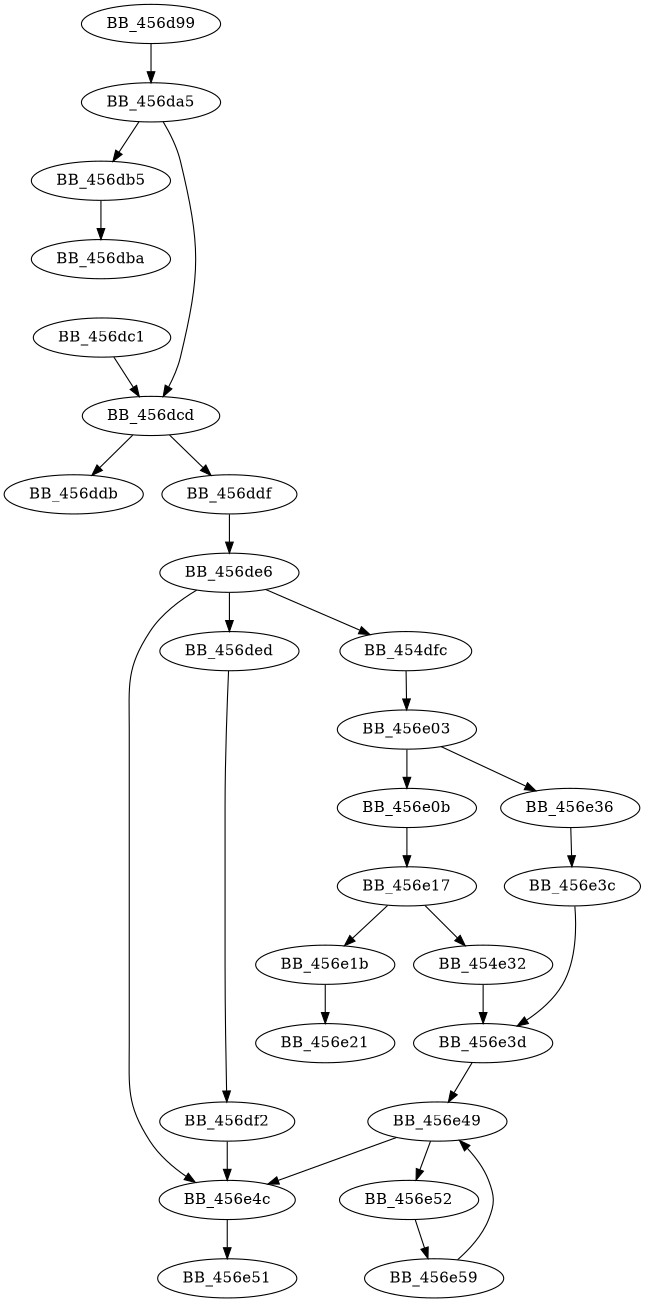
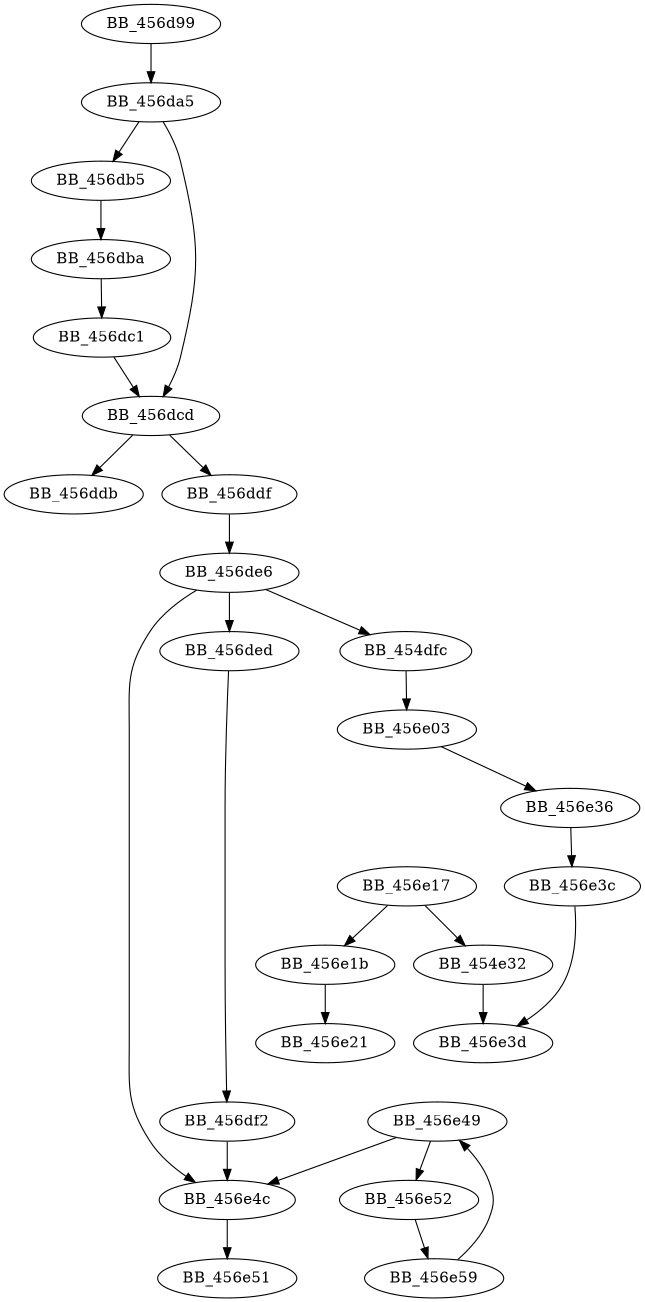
none -> (101, 293)
(407, 808) -> none
(463, 1078) -> none
